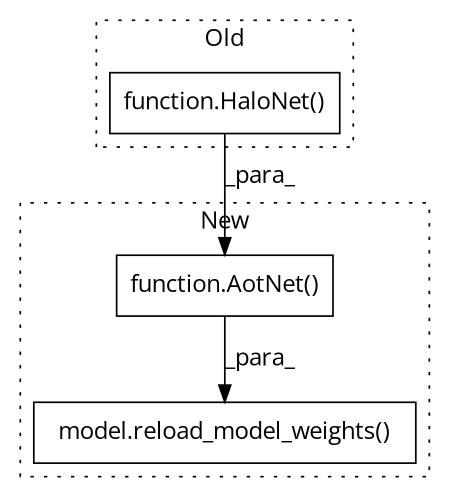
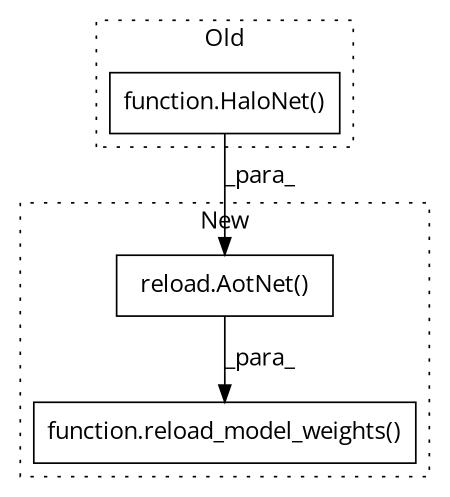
(225, 286) -> (225, 286)
(225, 433) -> (225, 433)
